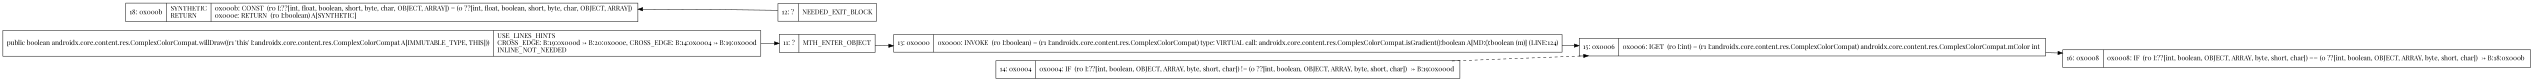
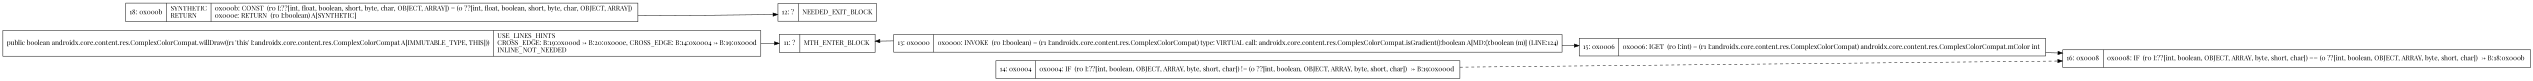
(710, 10) -> (705, 15)
(837, 43) -> (837, 43)
(882, 46) -> (887, 41)
(1518, 58) -> (1759, 64)
